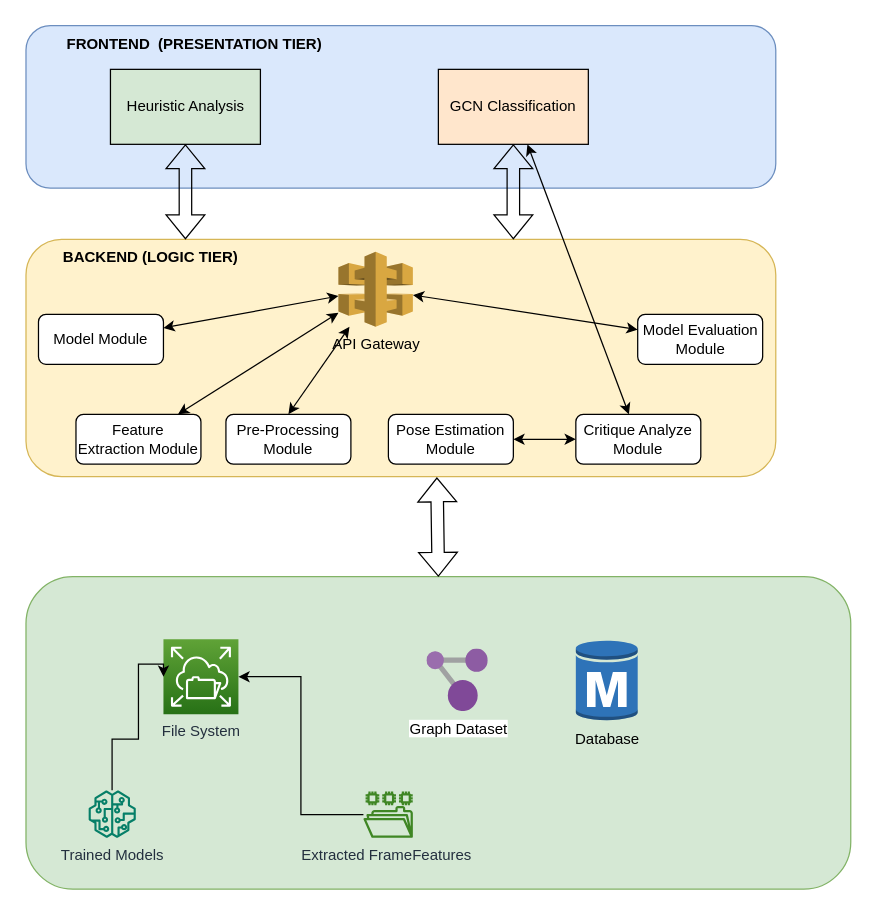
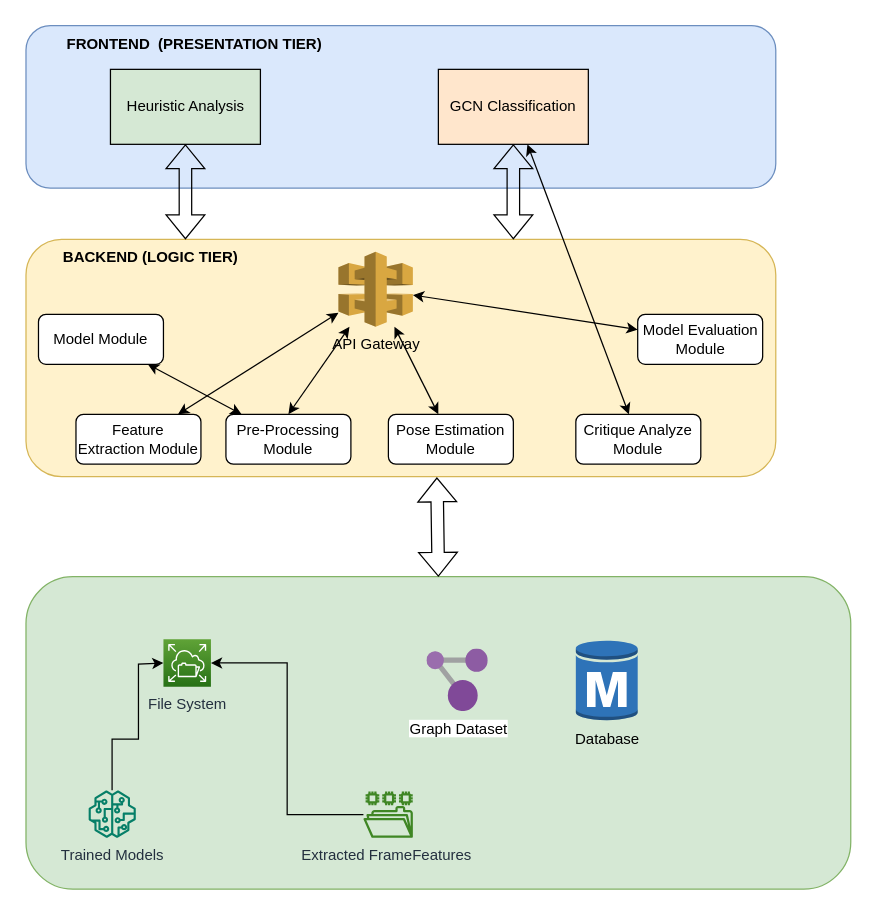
(250, 312) -> (194, 389)
(544, 439) -> (416, 371)
(201, 677) -> (187, 663)
